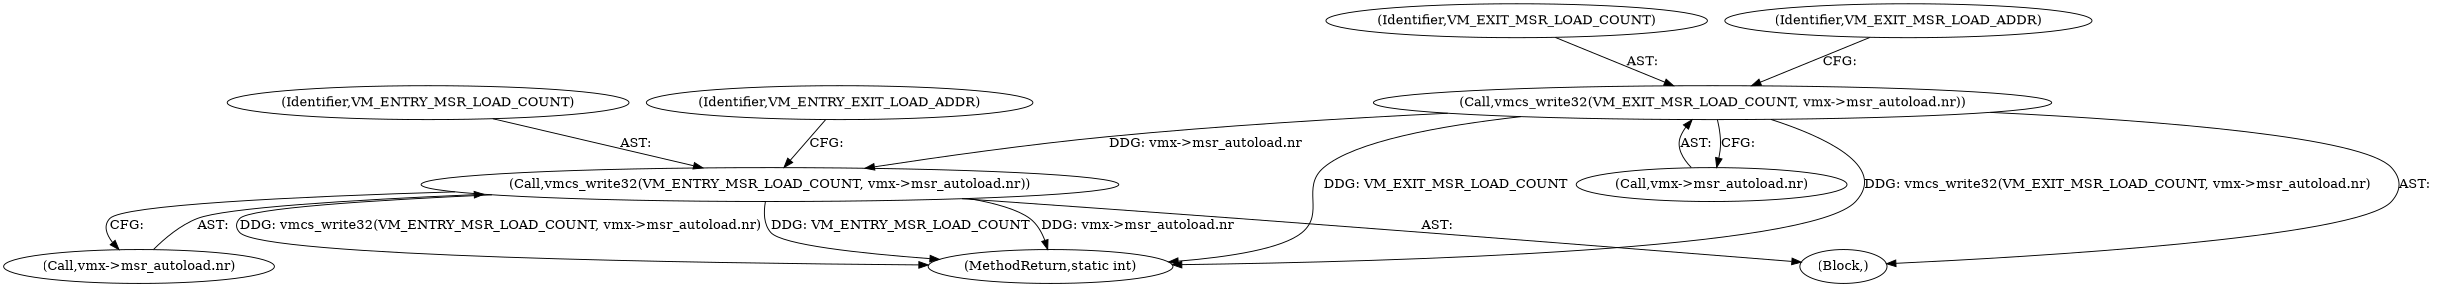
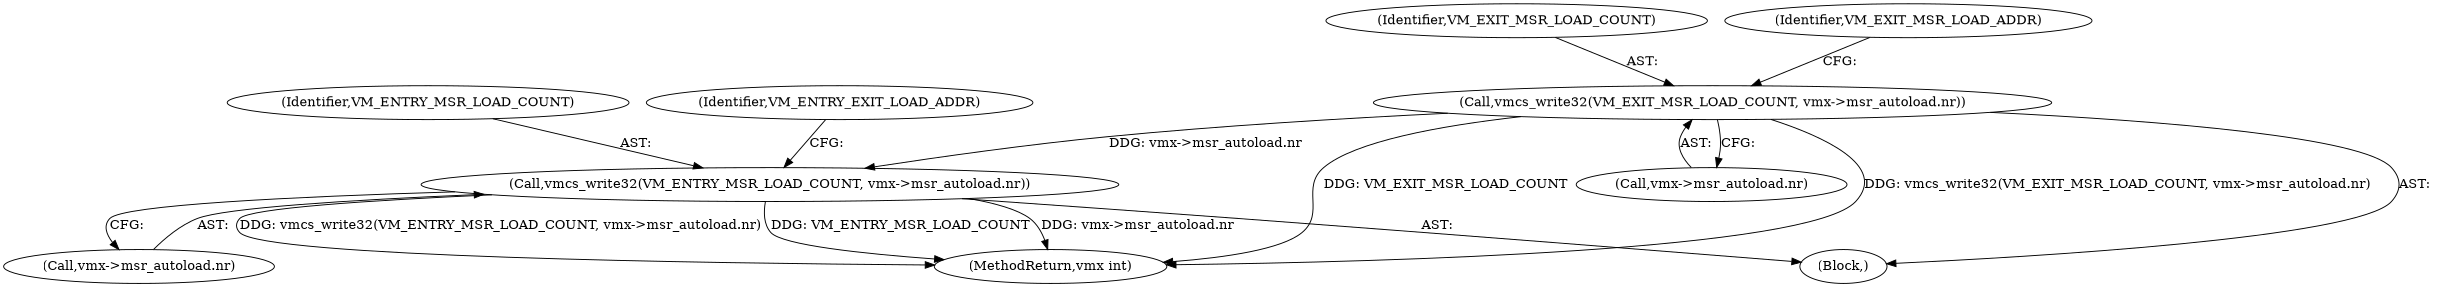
(1051, 266) -> (1051, 266)
